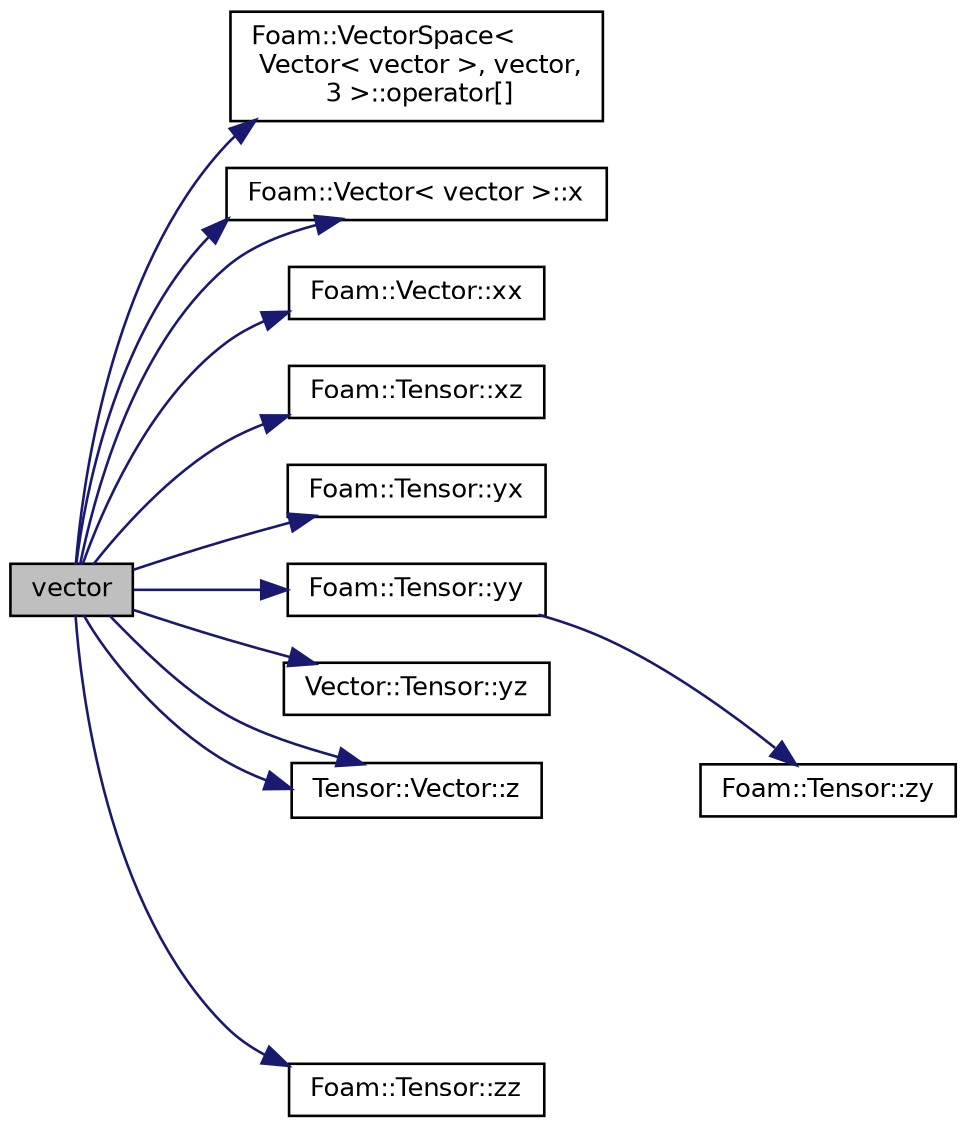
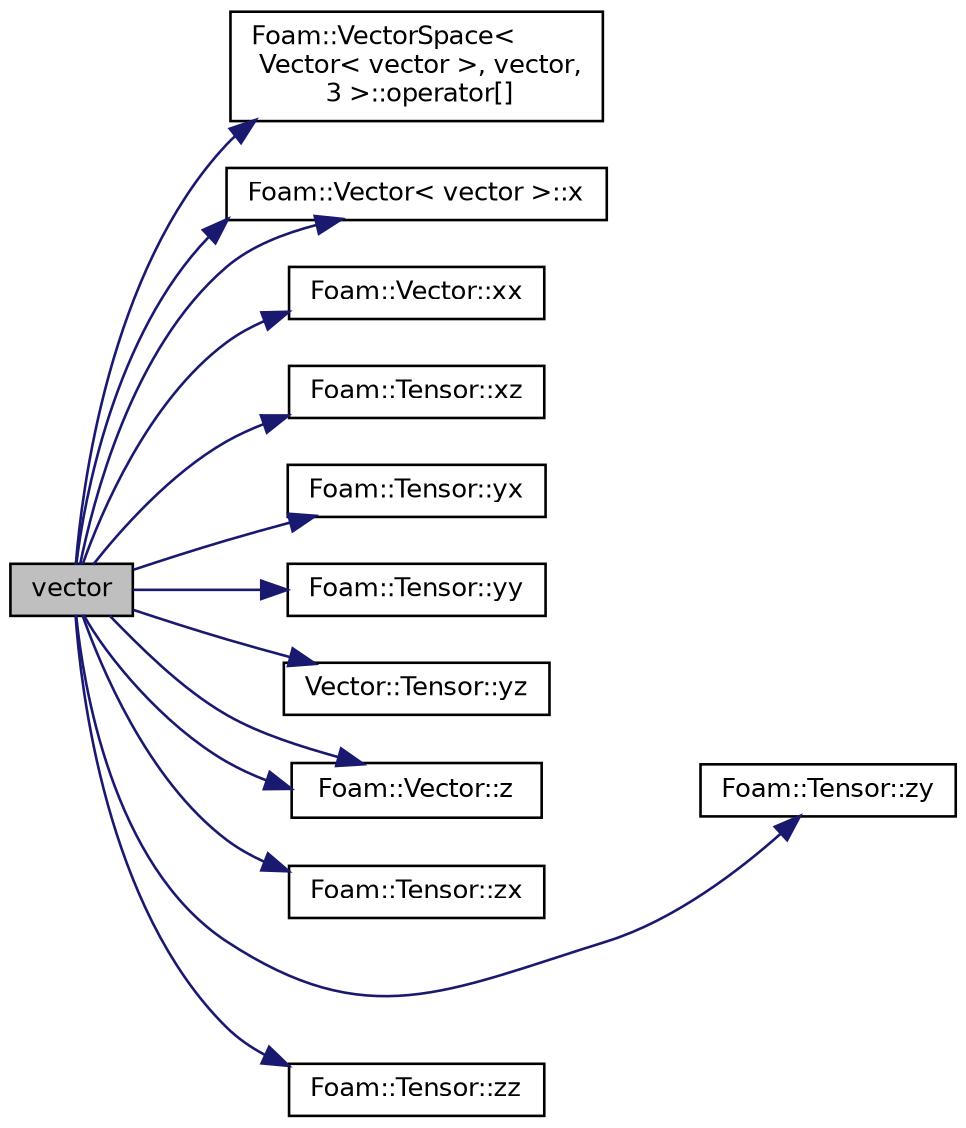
(663, 670) -> (333, 989)
(417, 790) -> (417, 790)
none -> (417, 892)
